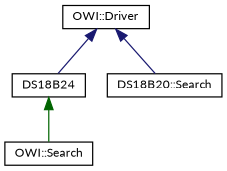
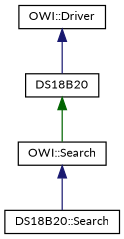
(140, 56) -> (62, 194)
(49, 85) -> (62, 85)
